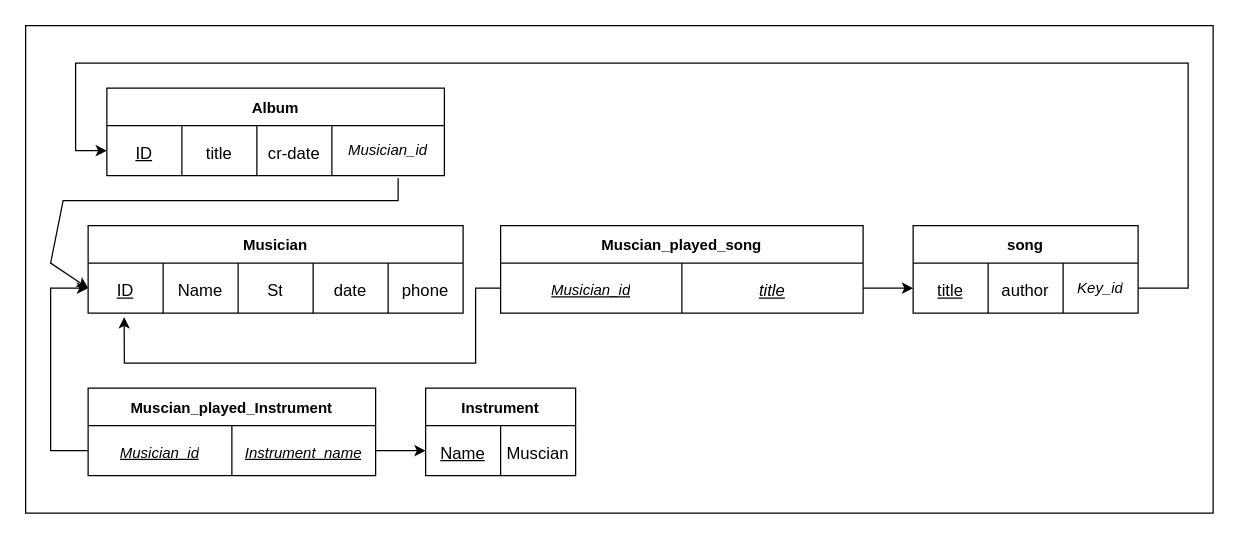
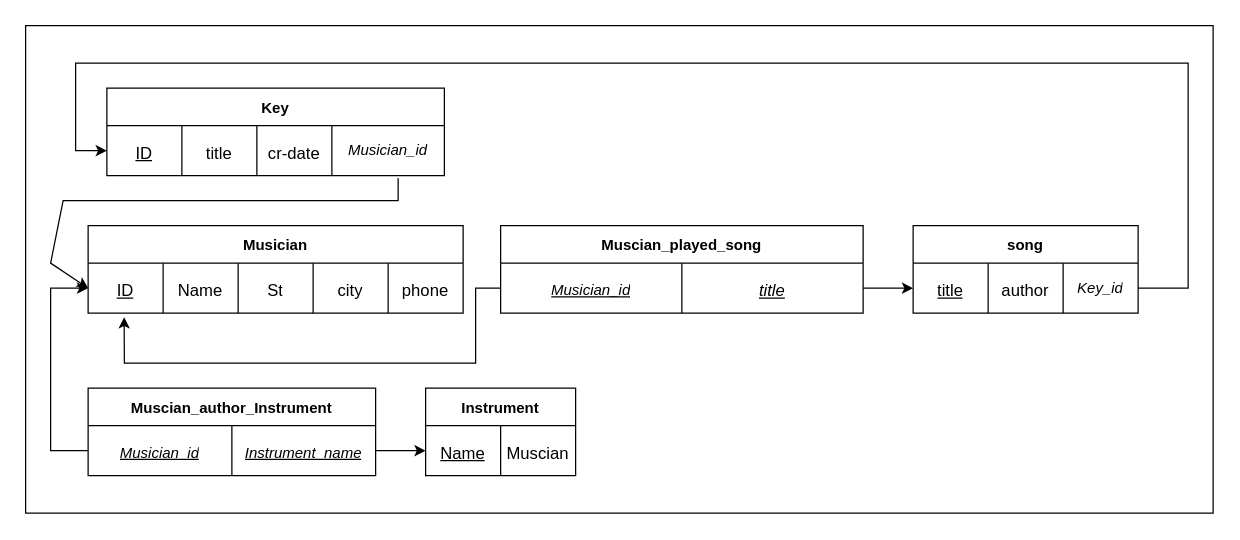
(275, 108) -> (275, 108)
(351, 288) -> (351, 288)
(231, 408) -> (231, 408)
